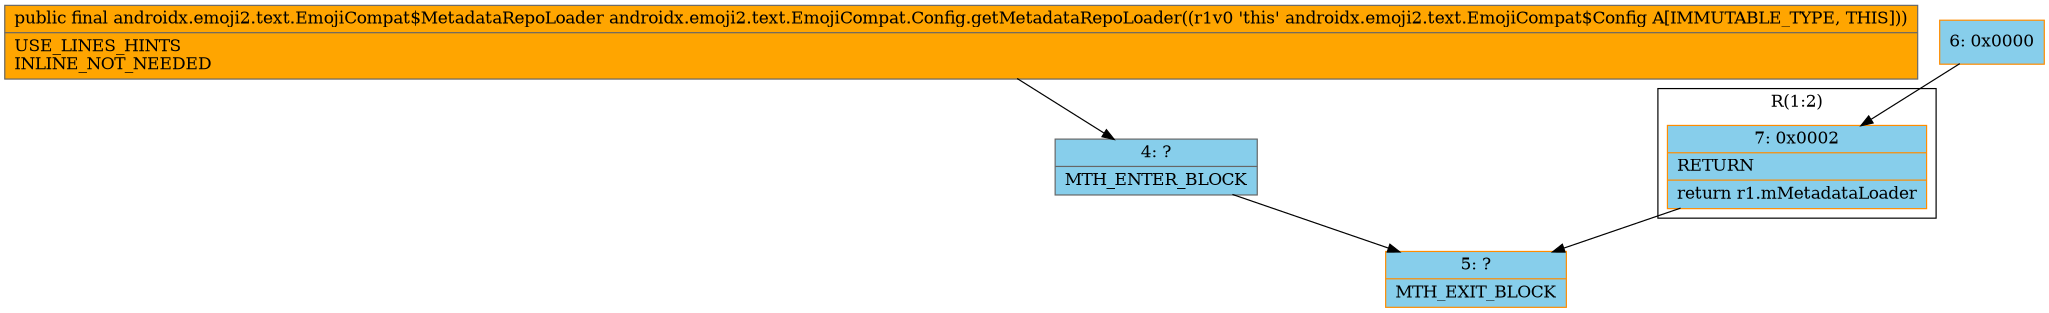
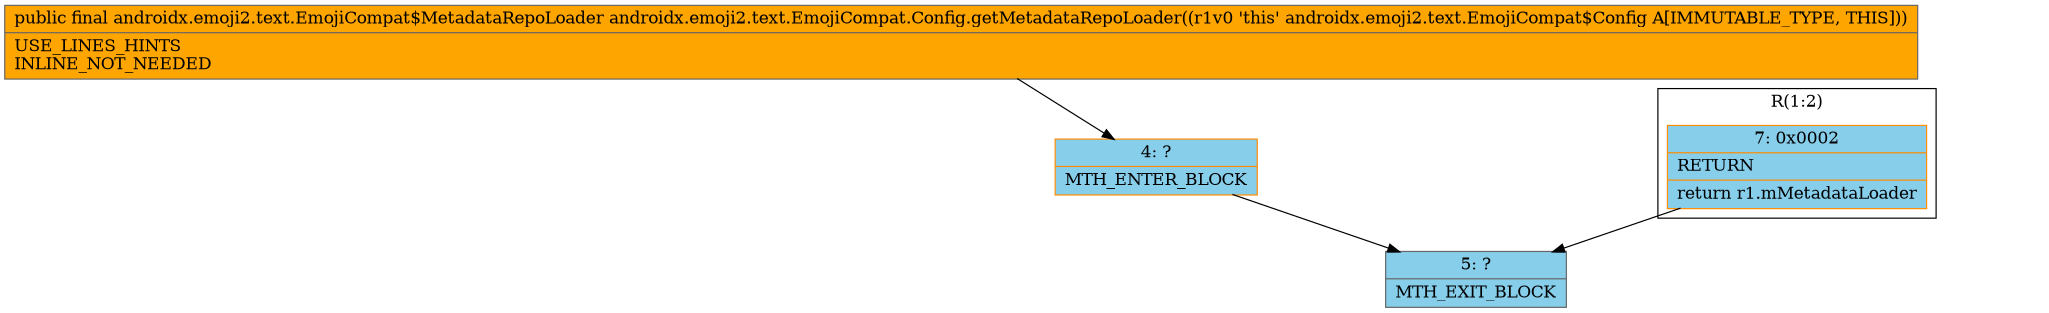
(1992, 42) -> none
(1156, 167) -> (1156, 167)
(1476, 279) -> (1476, 279)
